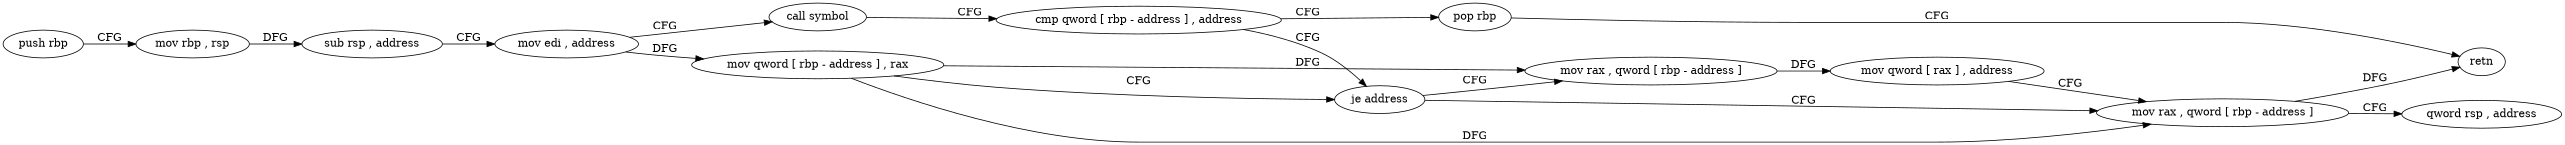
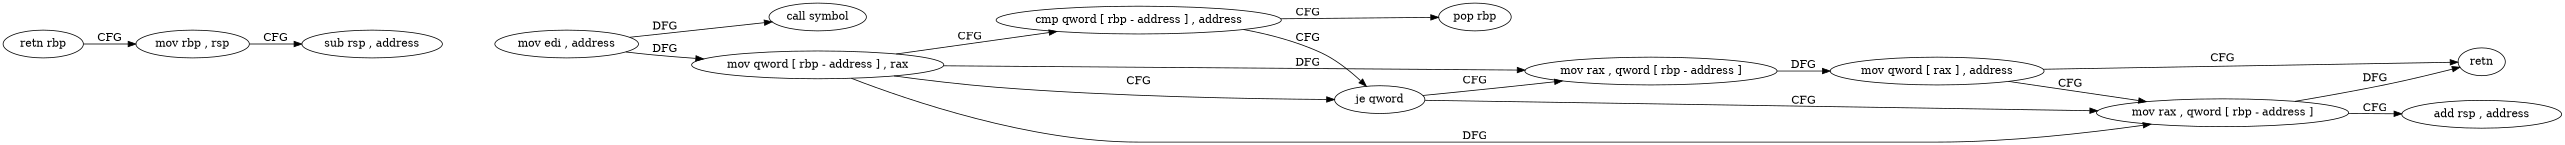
(928, 18) -> (973, 43)
(1983, 22) -> (2247, 66)
(665, 27) -> (665, 27)
(276, 38) -> (276, 38)
(43, 44) -> (43, 44)
(465, 44) -> none
(1380, 100) -> (1380, 100)
(2482, 114) -> (2482, 114)
